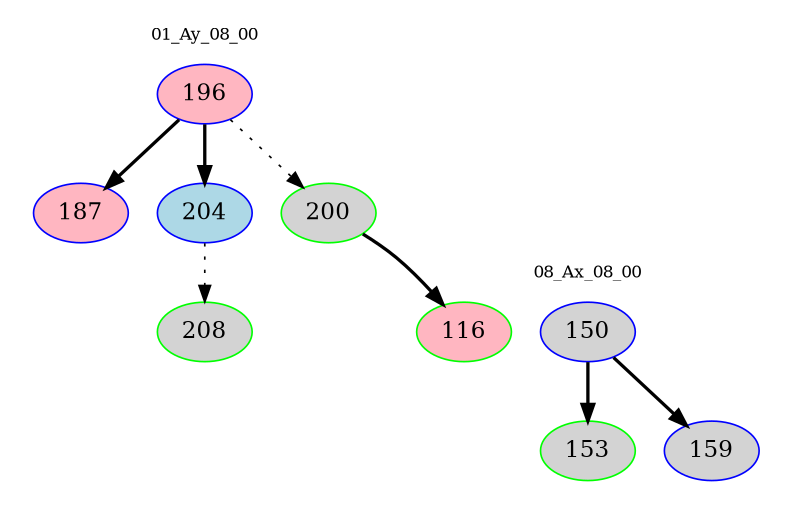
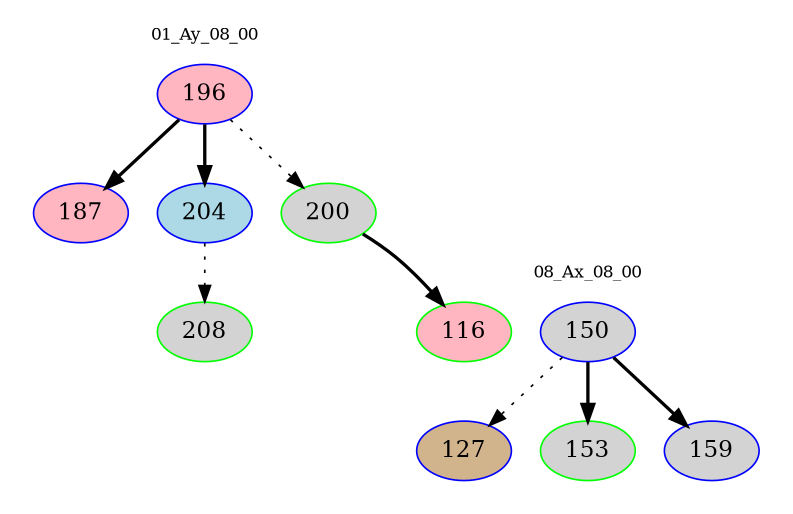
none -> (464, 451)
